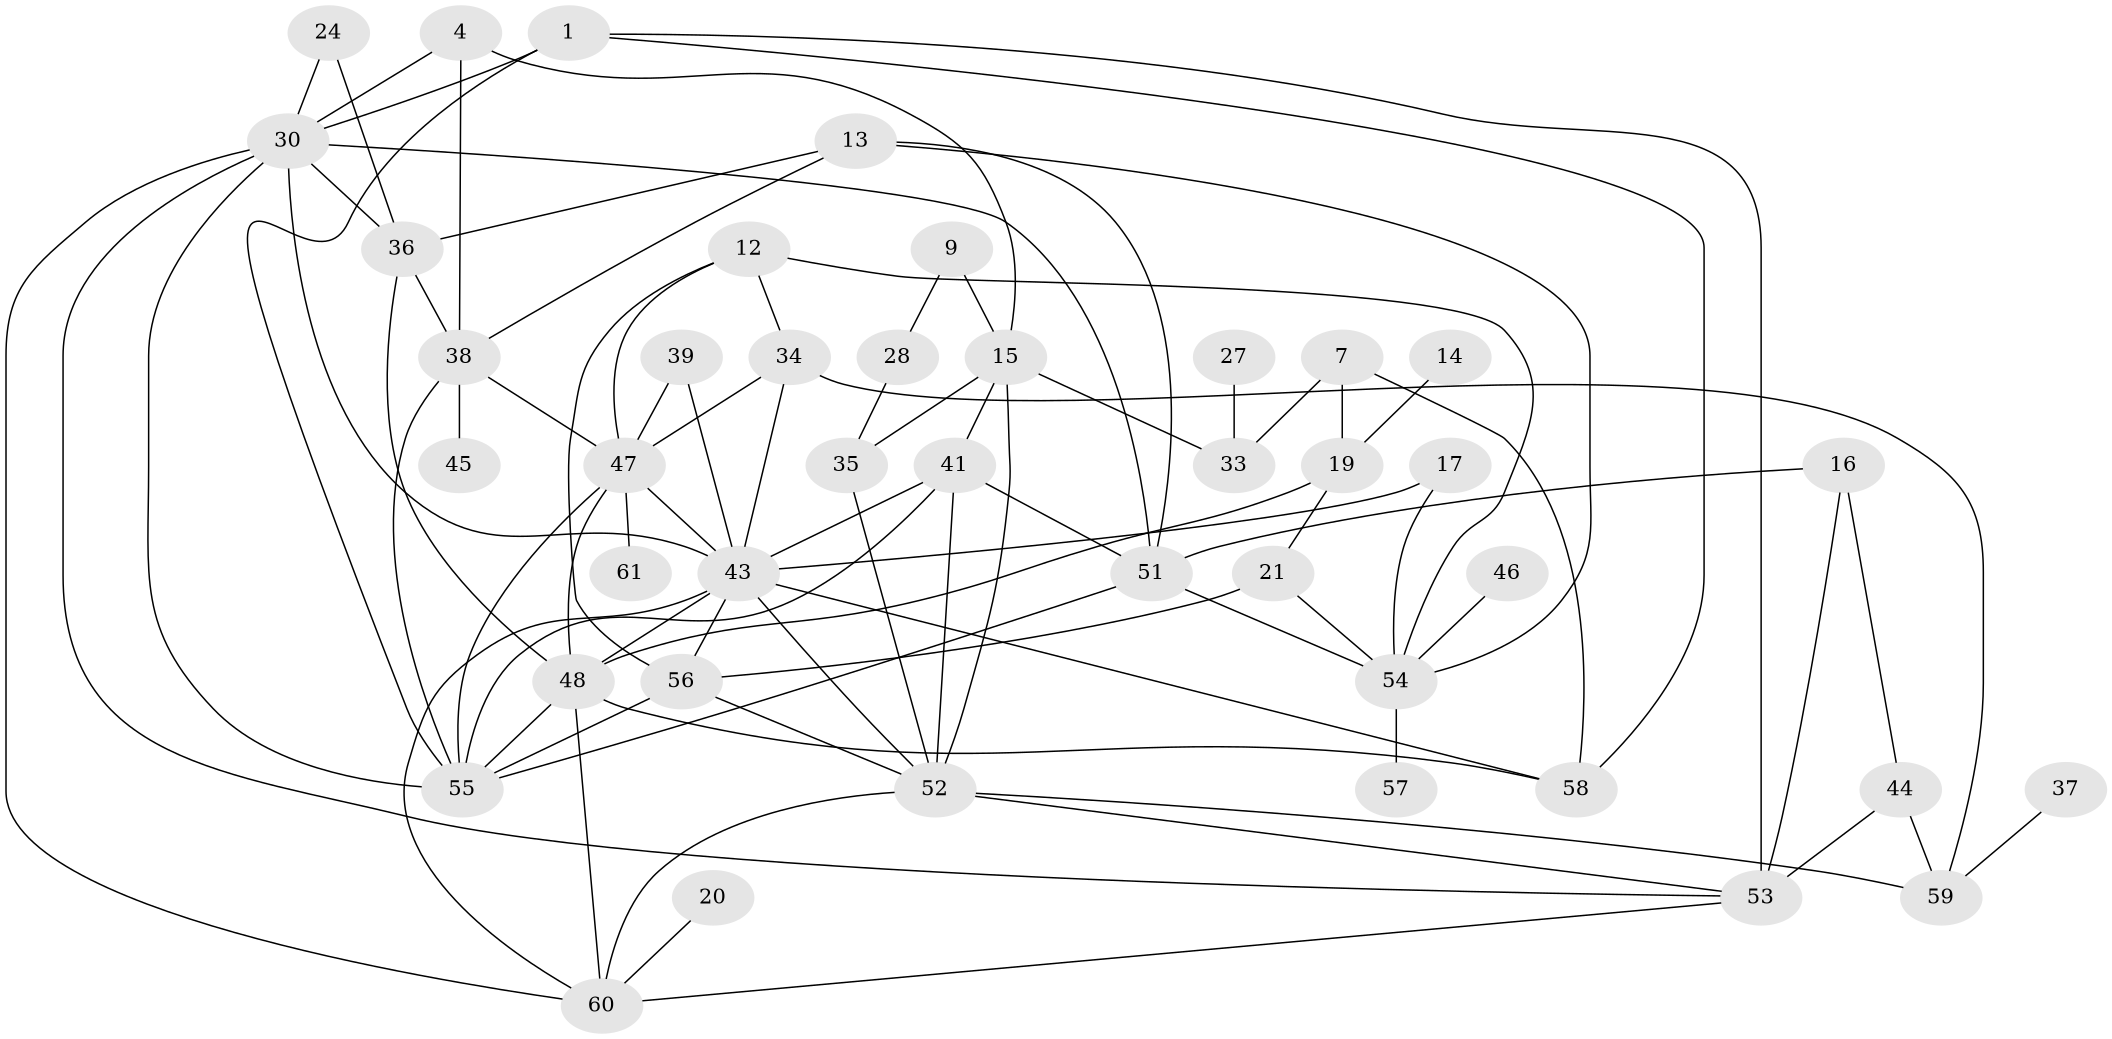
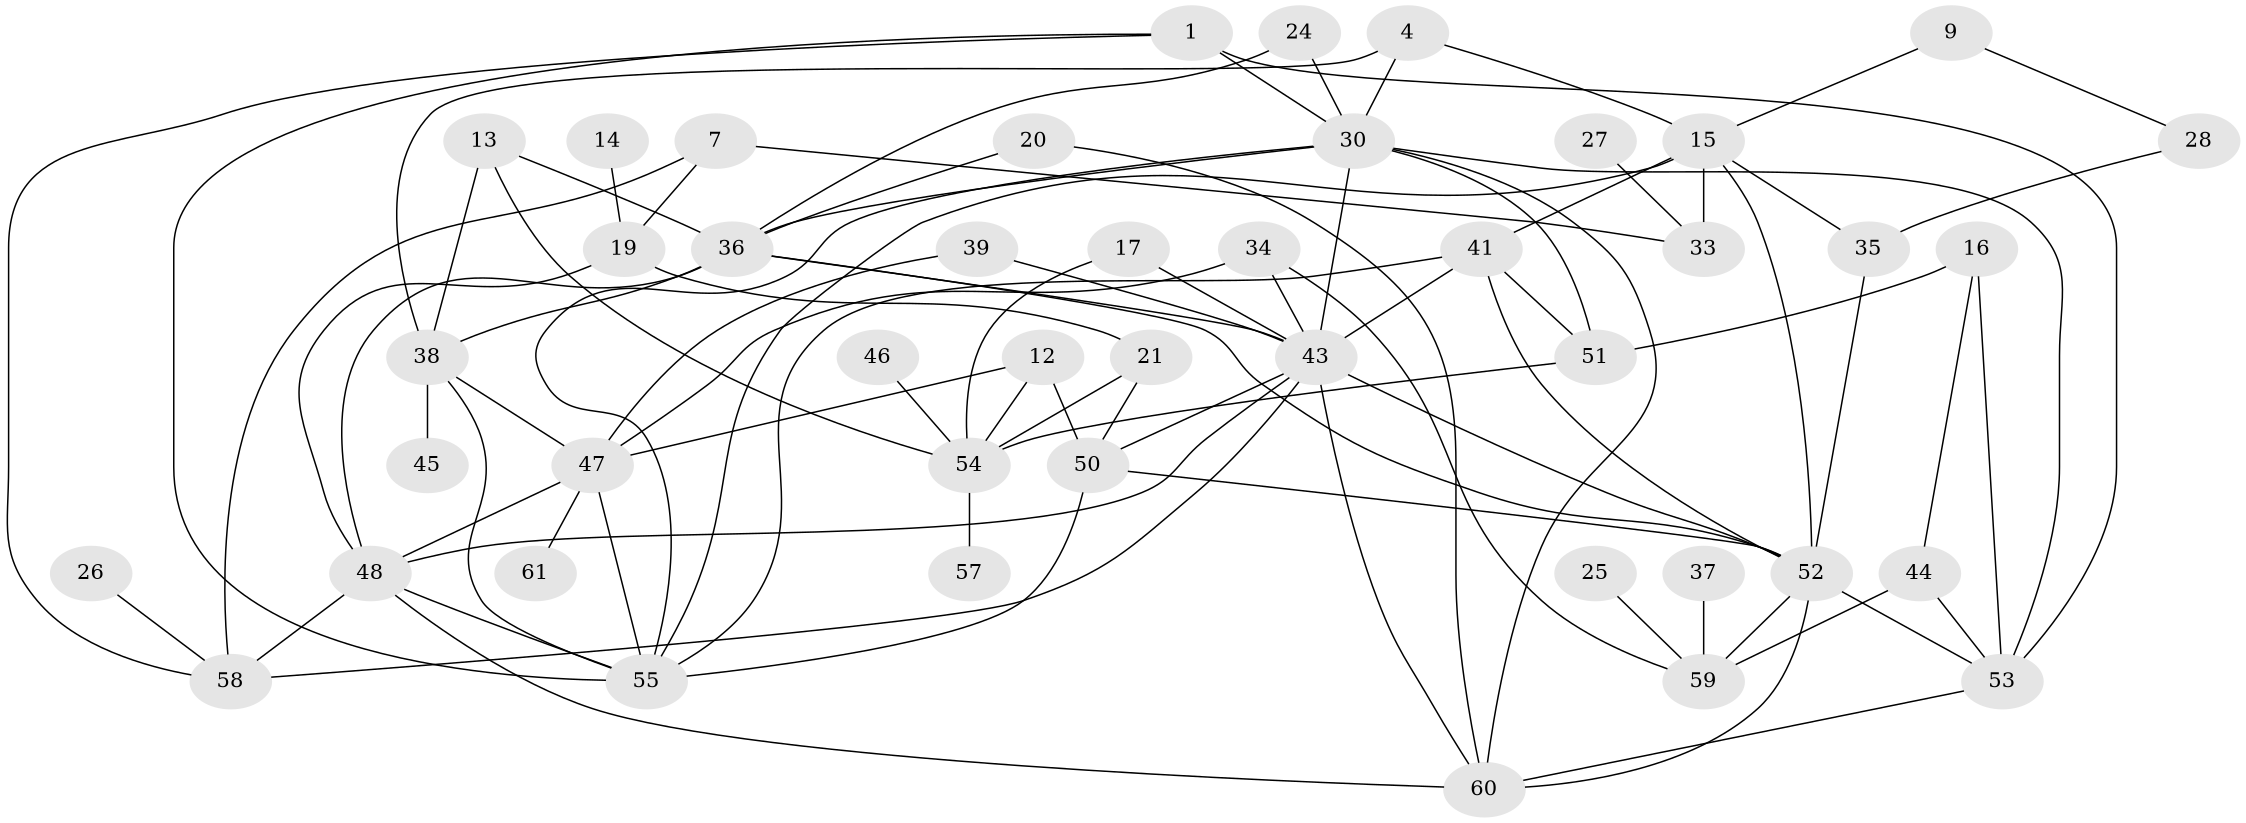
none -> (881, 192)
(1141, 263) -> none
(769, 303) -> none
none -> (1298, 409)
(682, 520) -> (1029, 293)
none -> (91, 574)
none -> (1596, 574)
(682, 682) -> (1088, 465)
(809, 686) -> (1003, 198)
